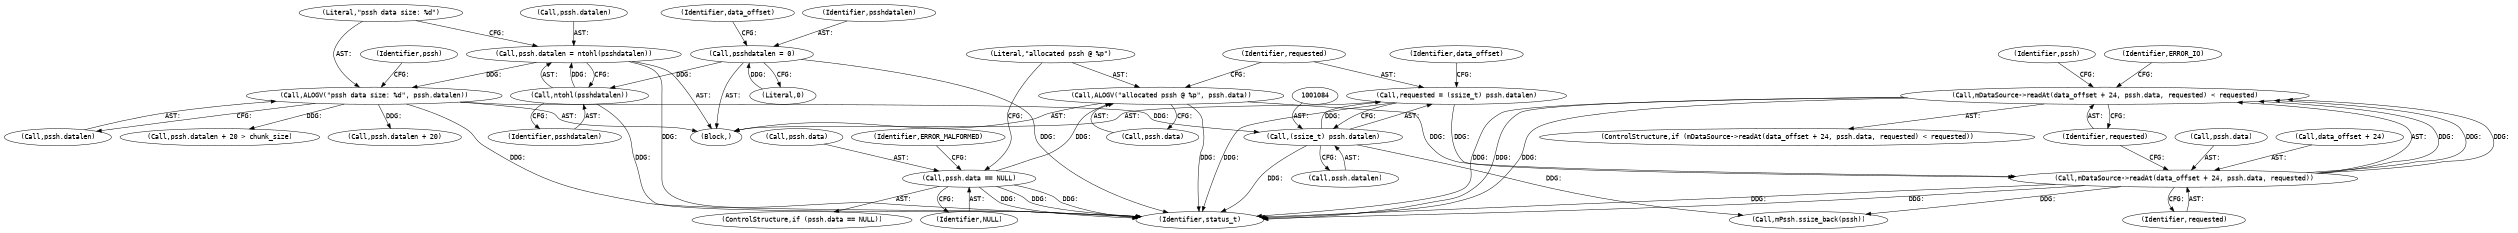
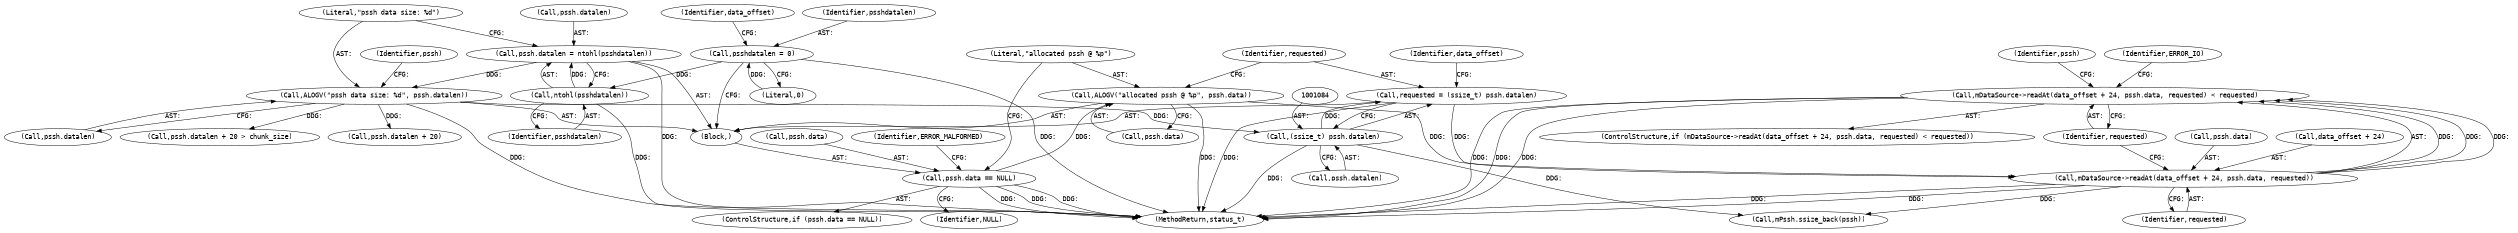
(735, 96) -> (735, 96)
(969, 202) -> (825, 160)
(1200, 220) -> (1200, 220)
